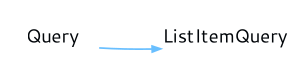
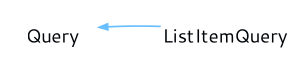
(126, 49) -> (134, 26)
